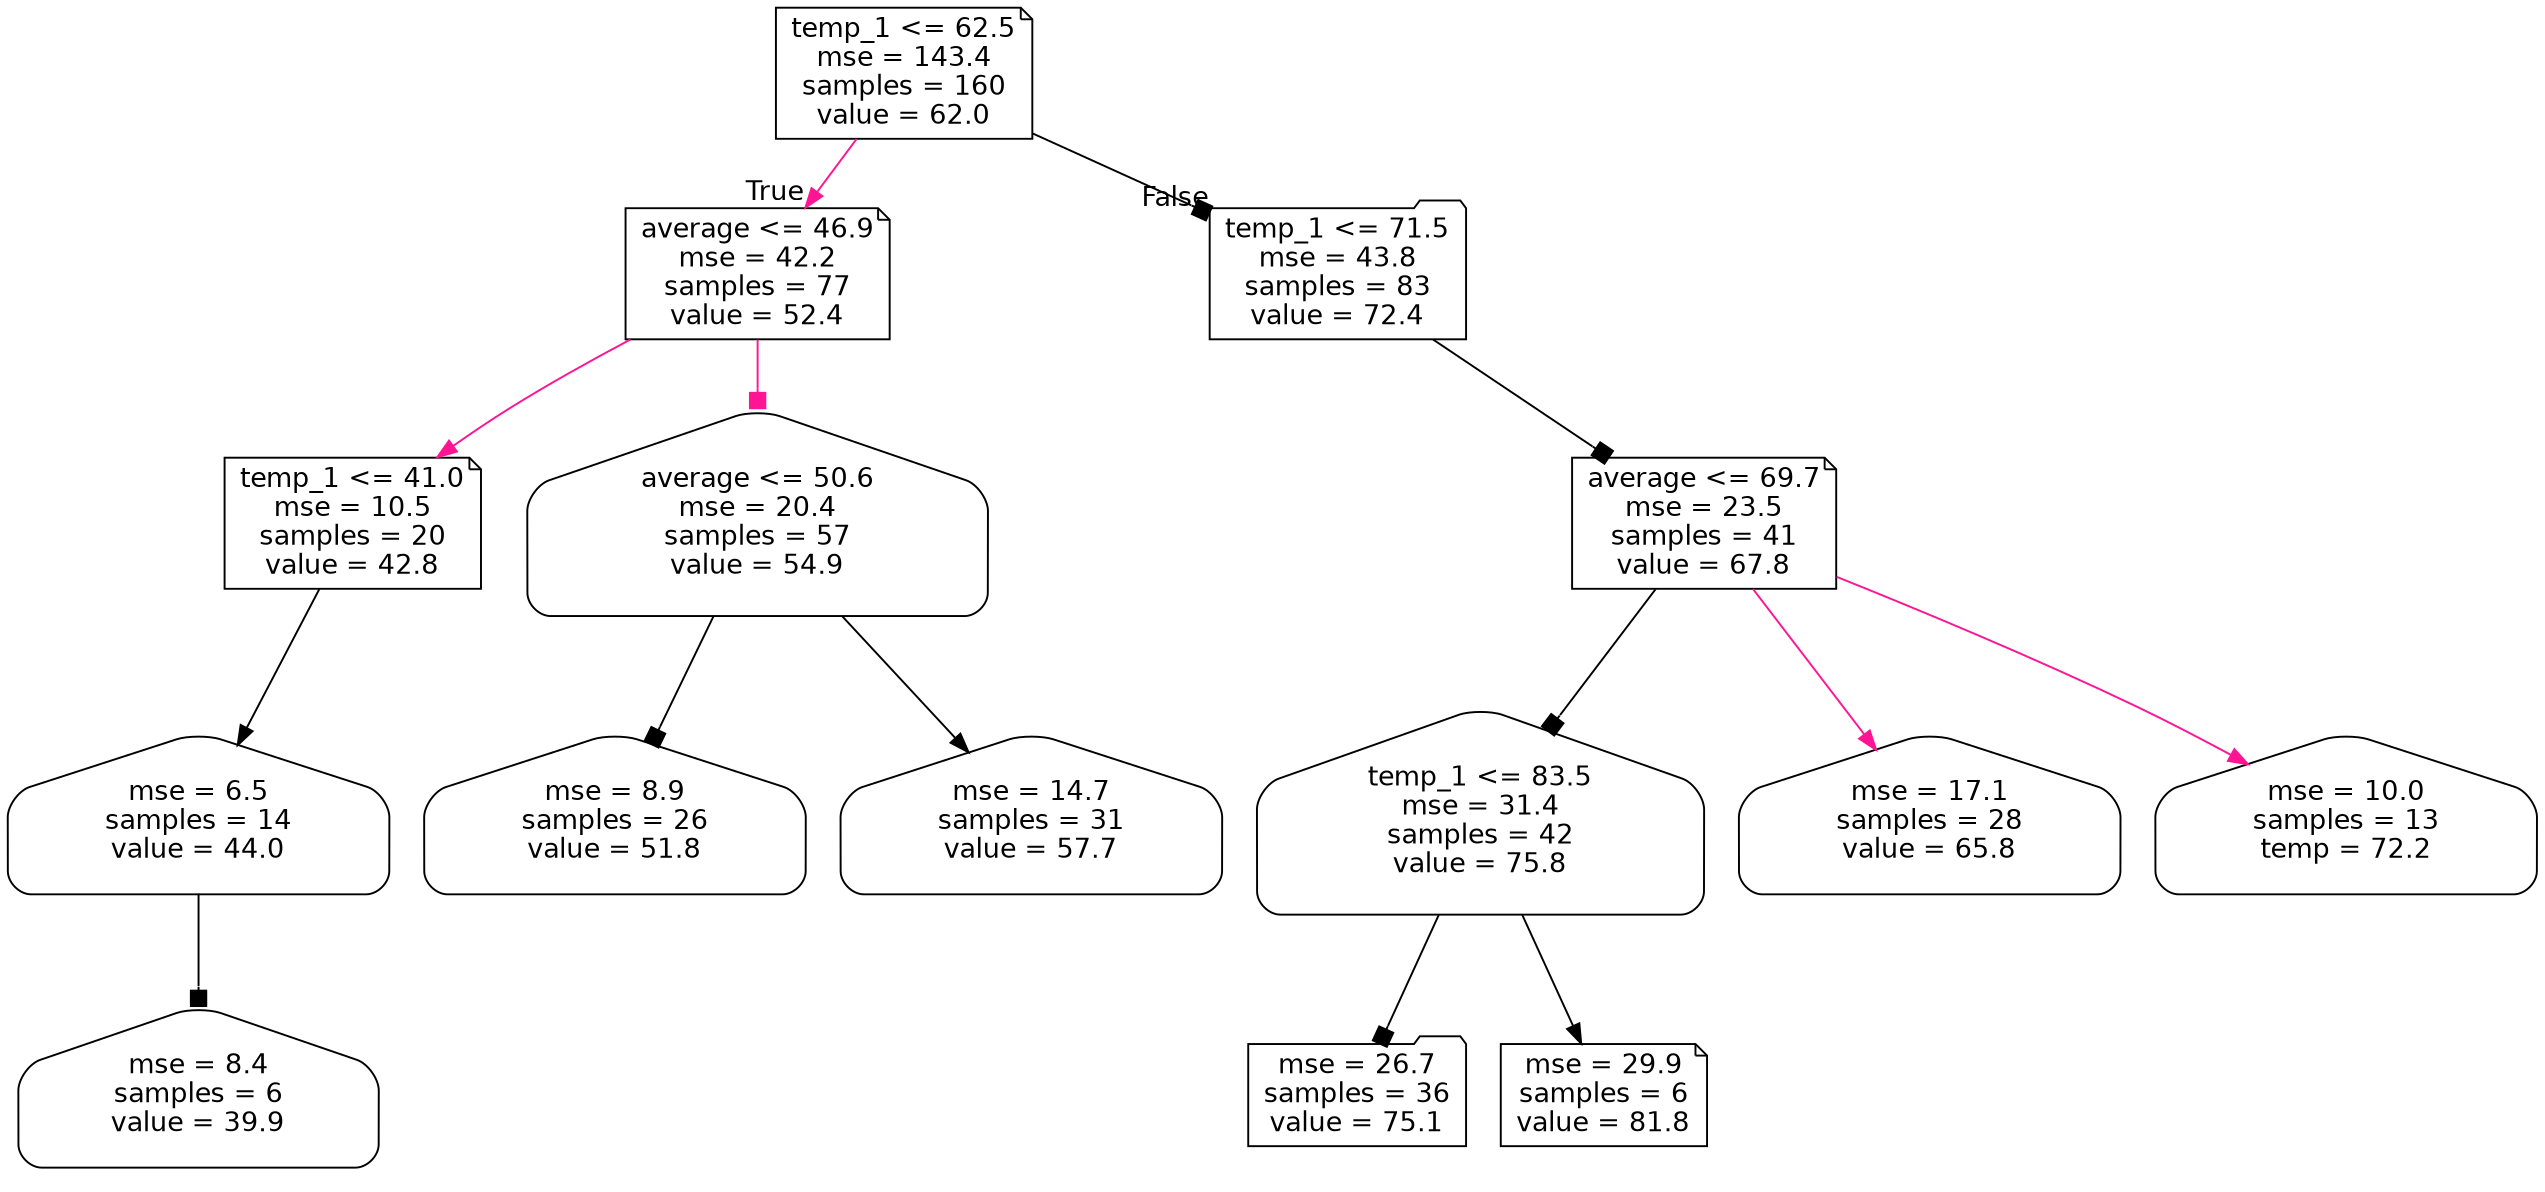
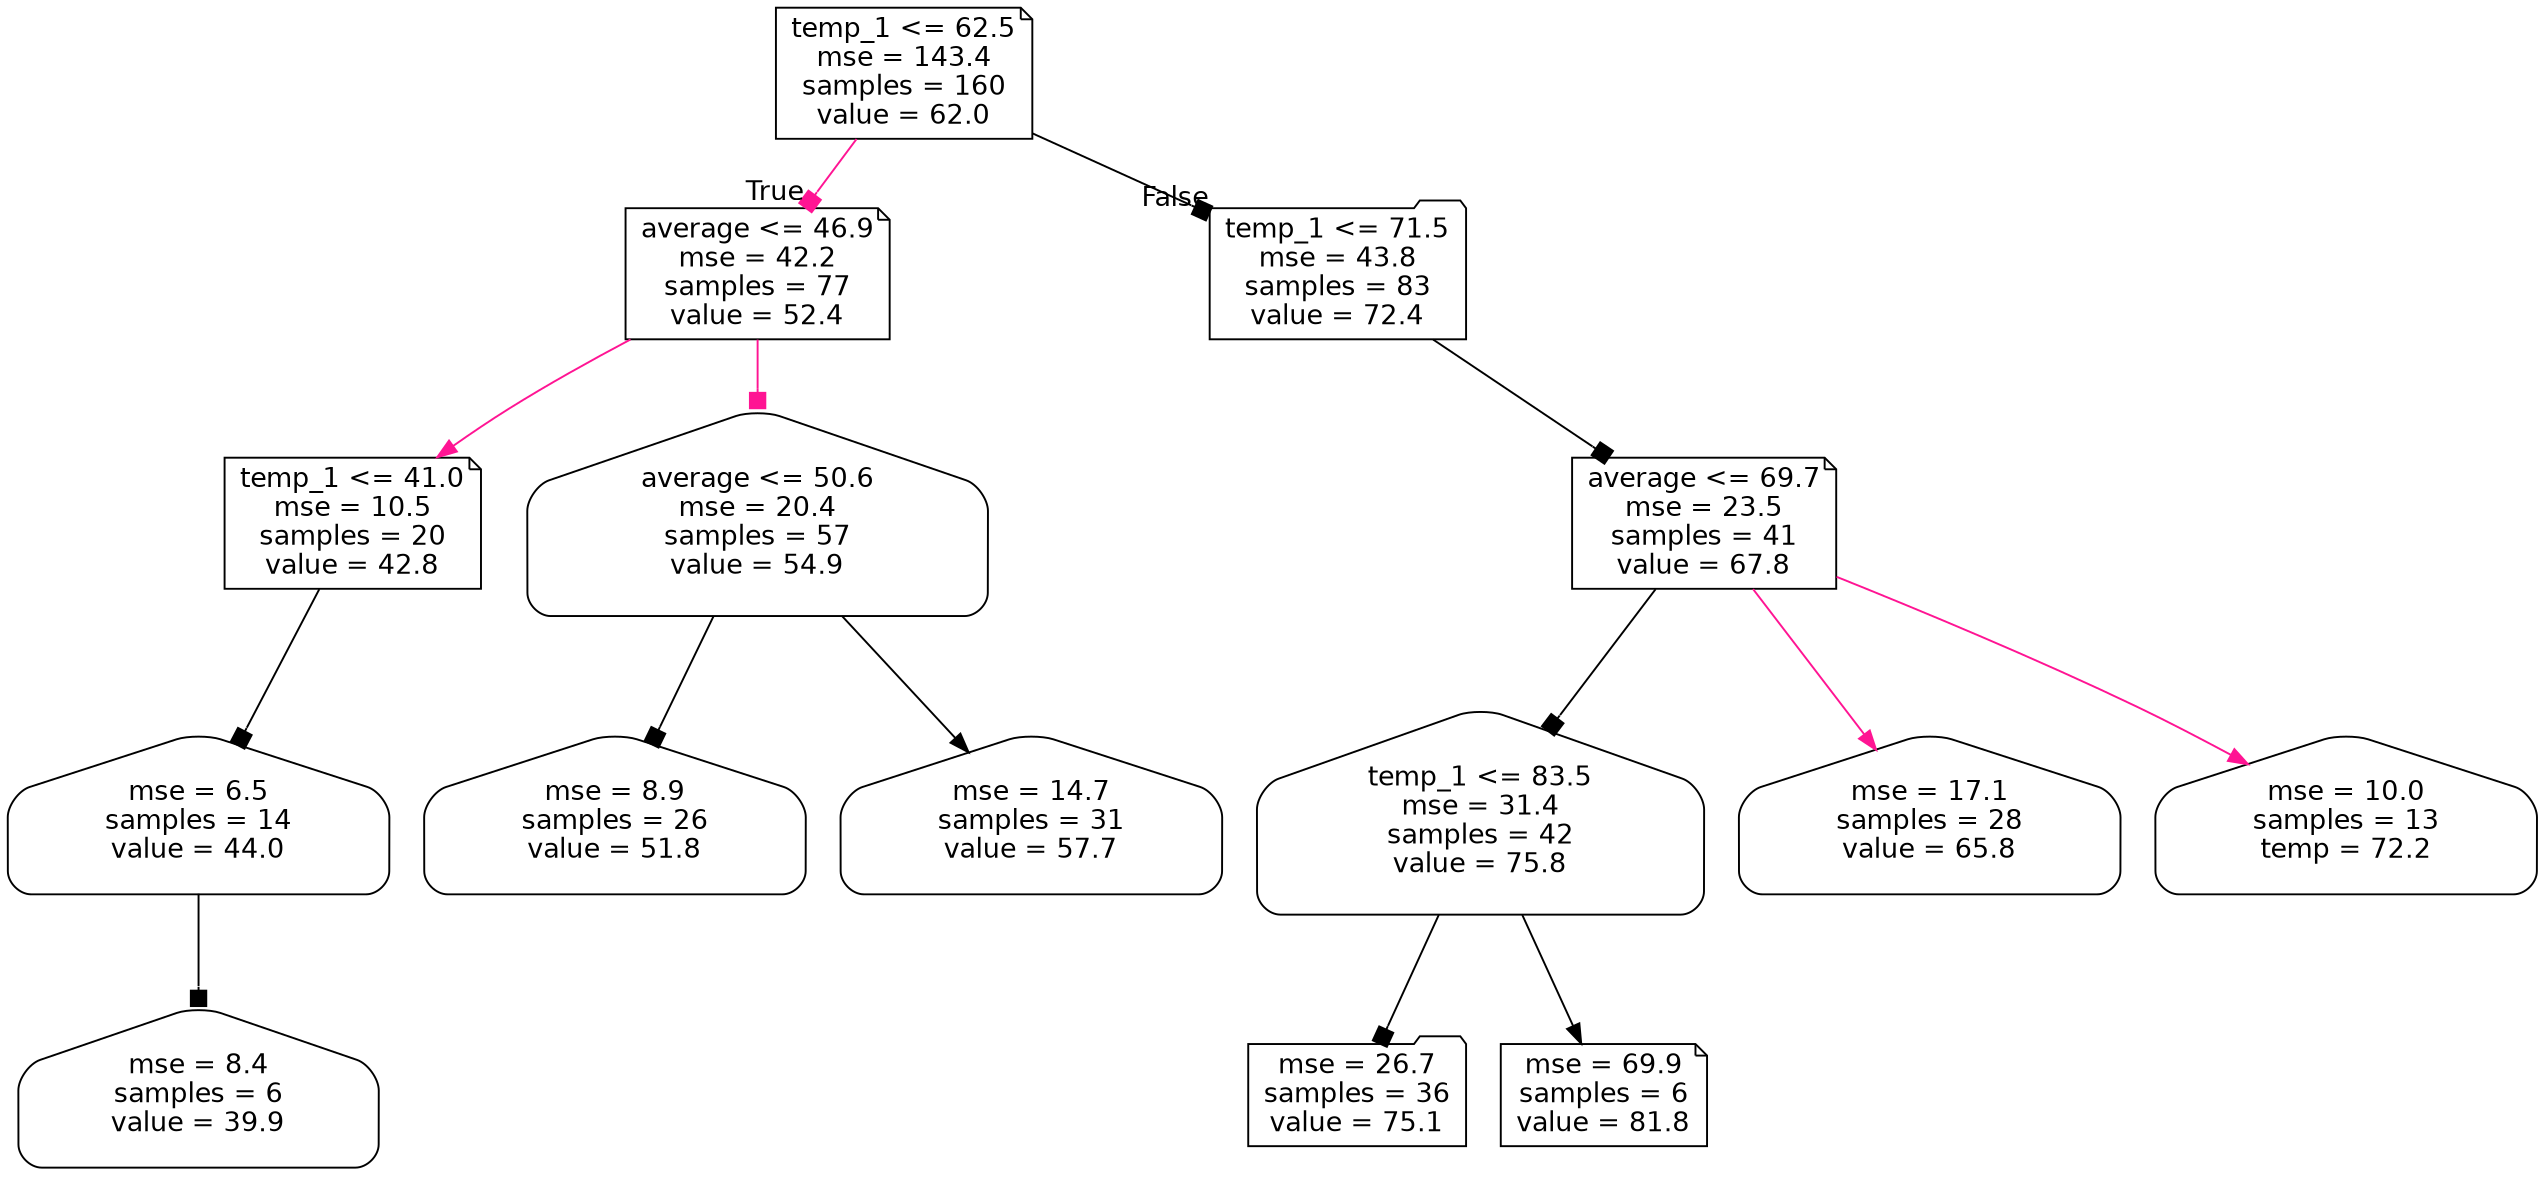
(837, 165) -> (837, 165)
(283, 658) -> (283, 658)
(1604, 1095) -> (1604, 1095)
